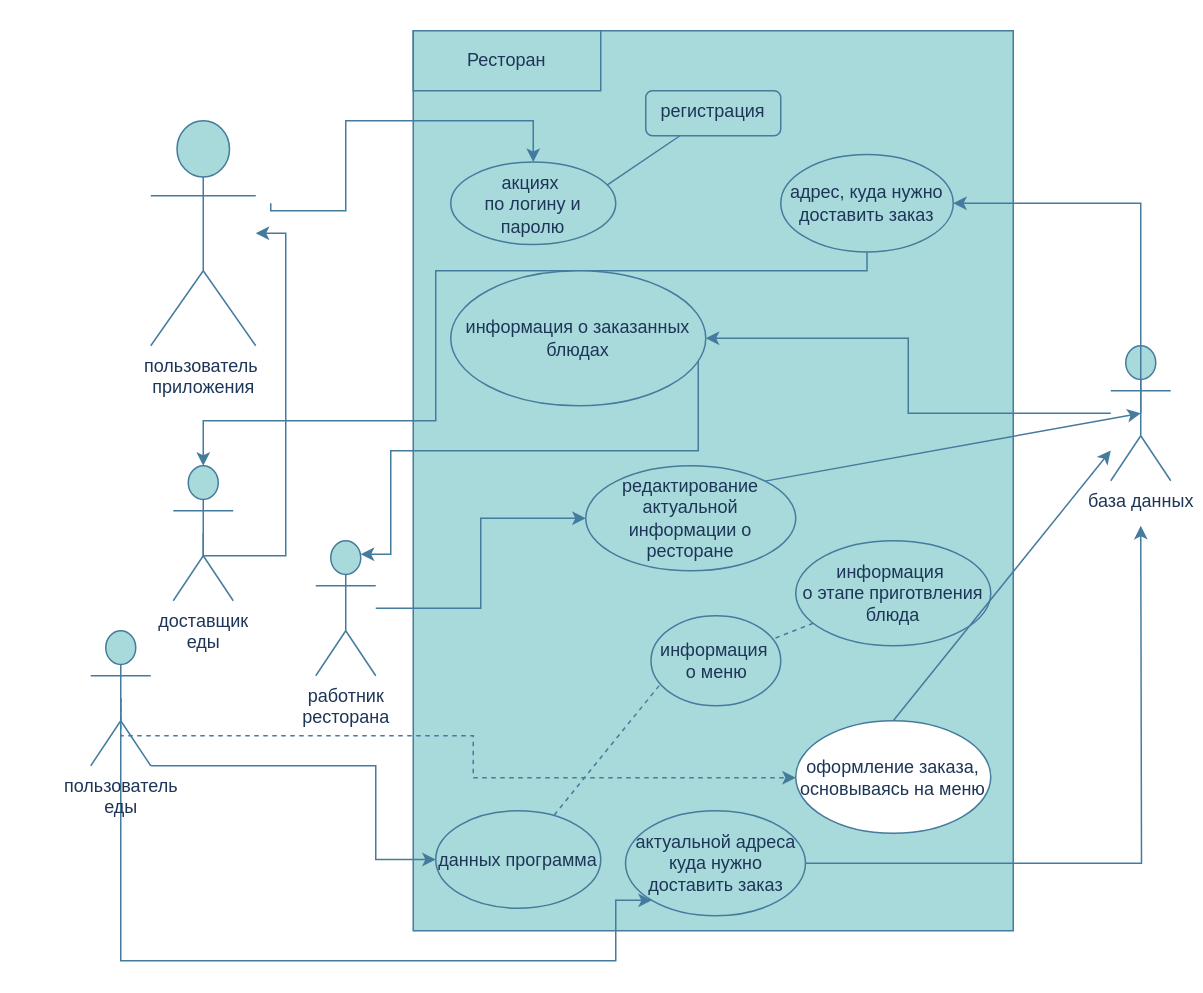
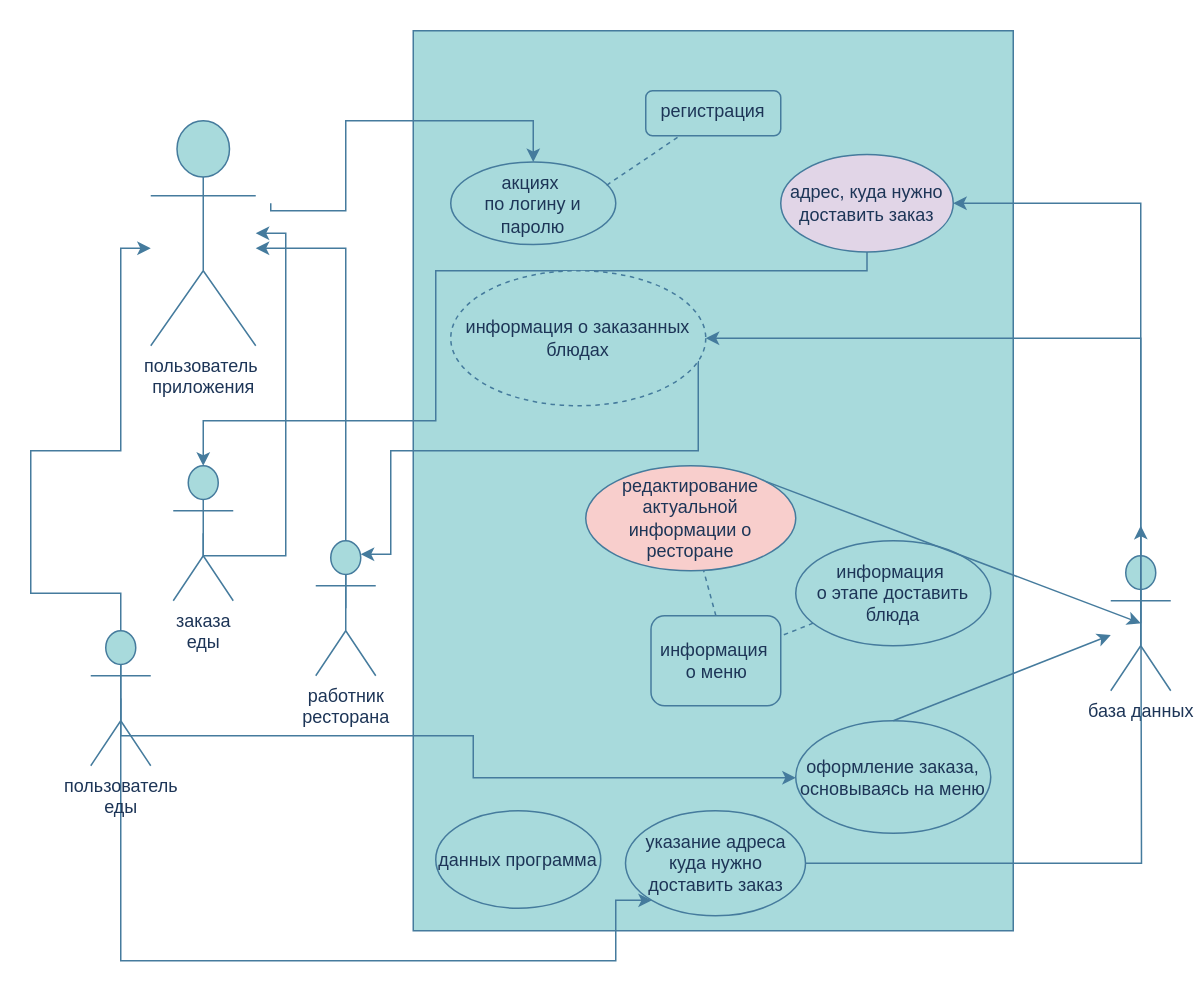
(507, 61) -> none
(644, 160) -> (644, 160)
(867, 203) -> (867, 203)
(578, 338) -> (578, 338)
none -> (346, 355)
(1141, 413) -> (1141, 623)
none -> (52, 451)
(691, 518) -> (691, 518)
(481, 568) -> none
(893, 593) -> (893, 593)
(204, 633) -> (204, 633)
(716, 661) -> (716, 661)
(473, 738) -> (473, 738)
(608, 749) -> (710, 594)
(335, 766) -> none
(893, 777) -> (893, 777)
(716, 863) -> (716, 863)
